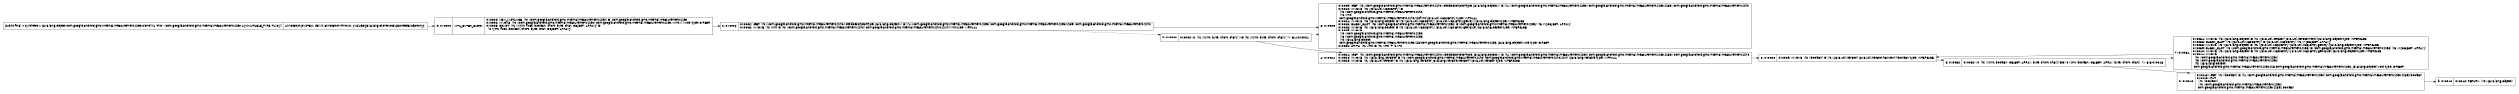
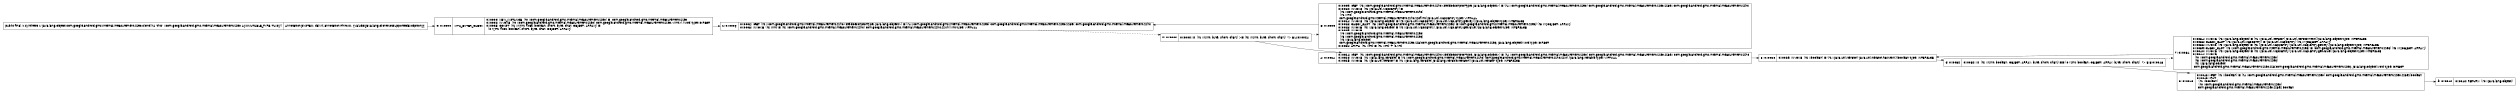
(469, 26) -> (469, 26)
(1235, 27) -> (1237, 25)
